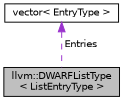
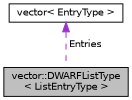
(62, 82) -> (66, 82)
